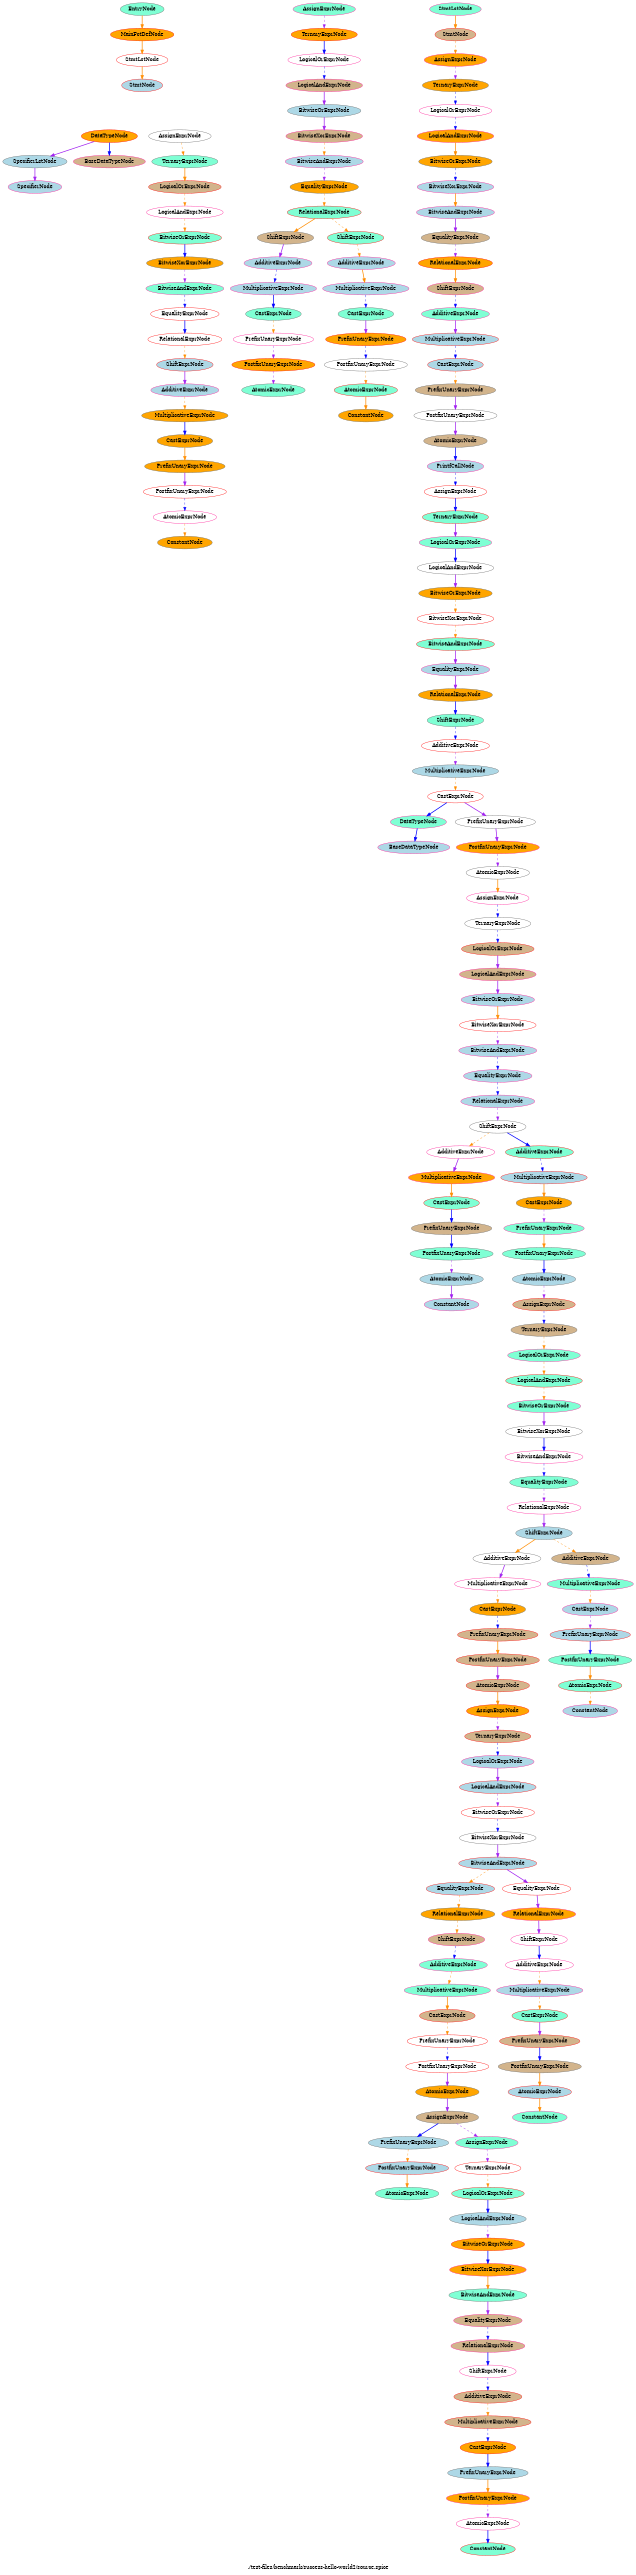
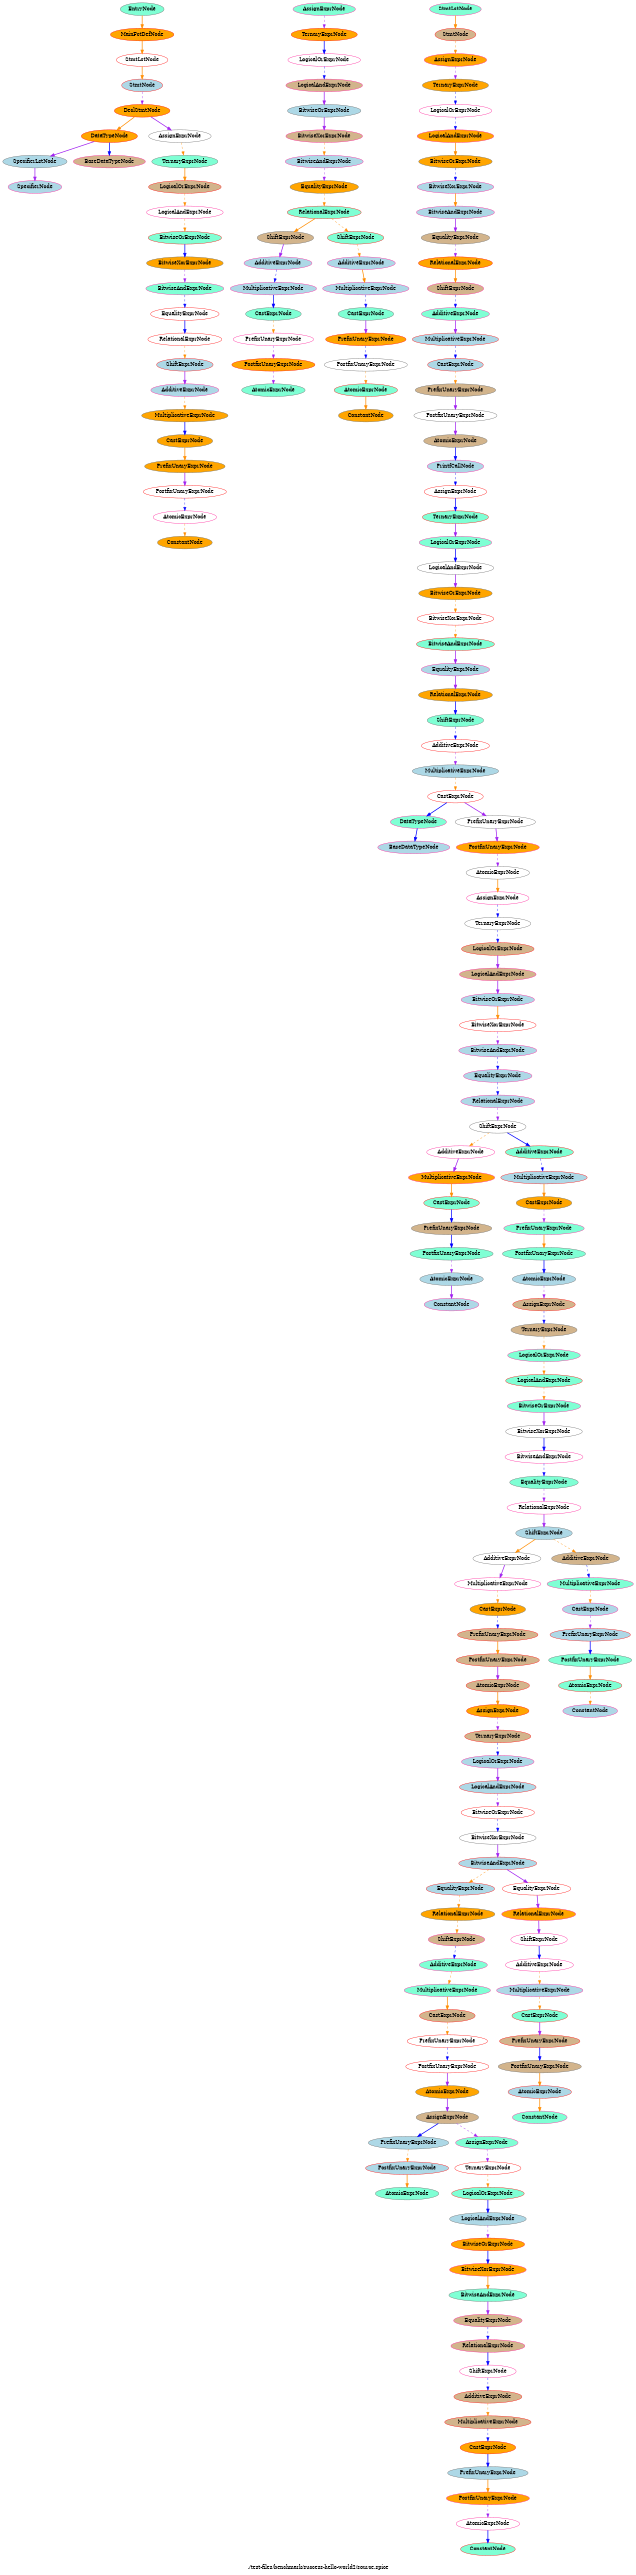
none -> (142, 111)
